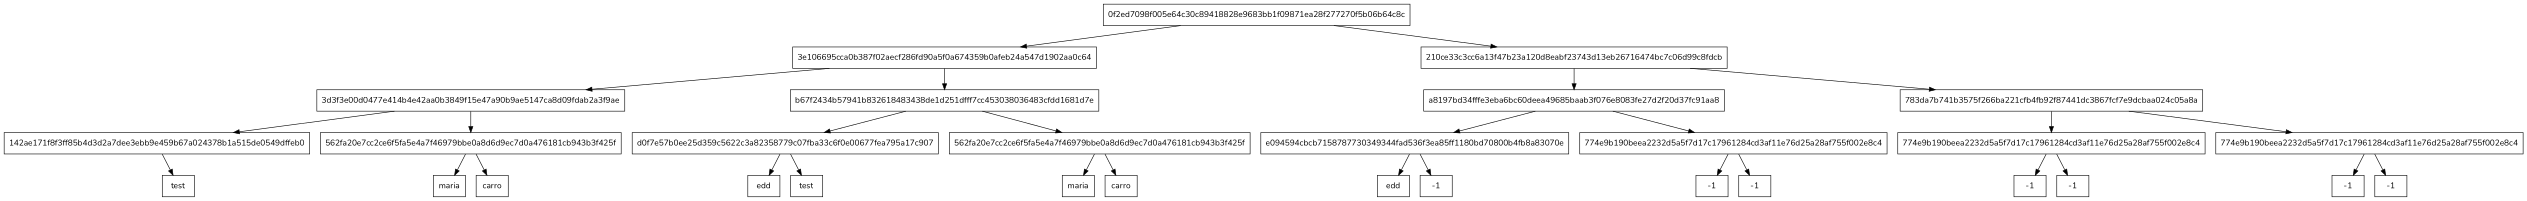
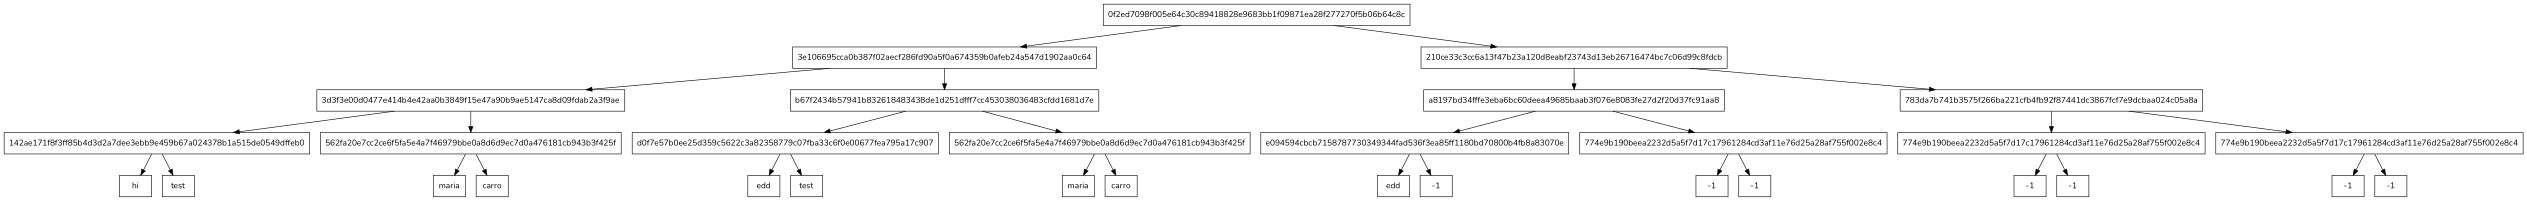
none -> (136, 186)
